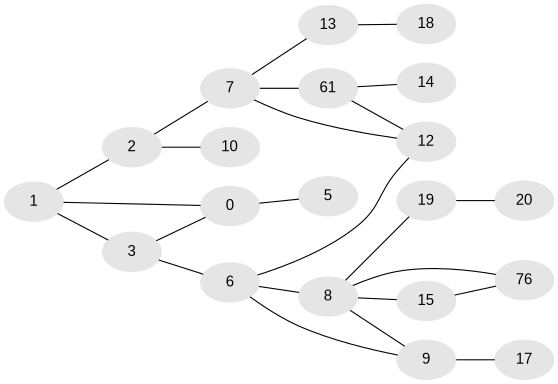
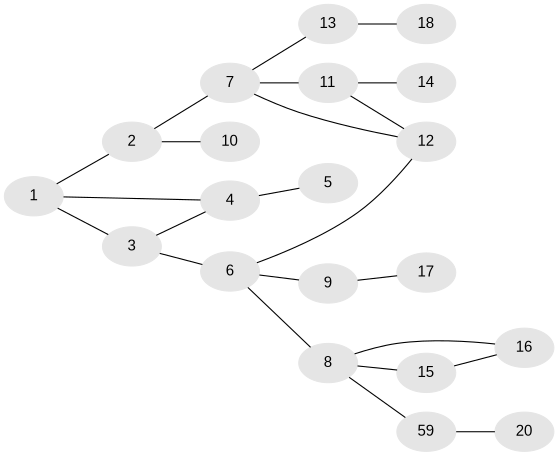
(328, 88) -> (328, 83)
(426, 201) -> (426, 432)
(230, 206) -> (230, 201)
(524, 280) -> (524, 348)
(377, 328) -> none
